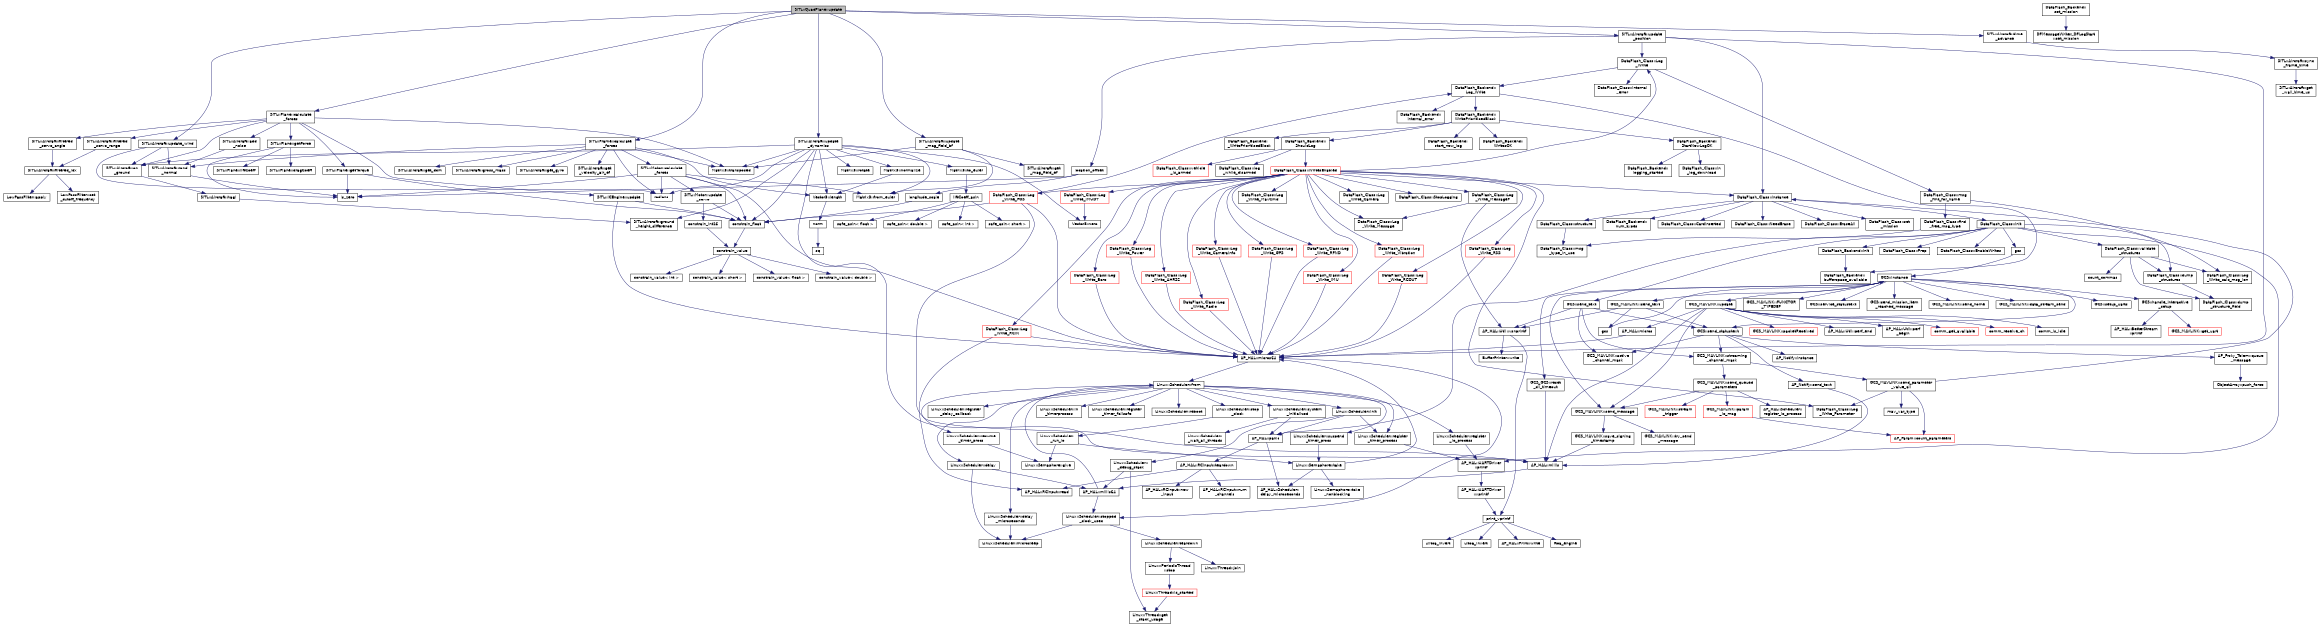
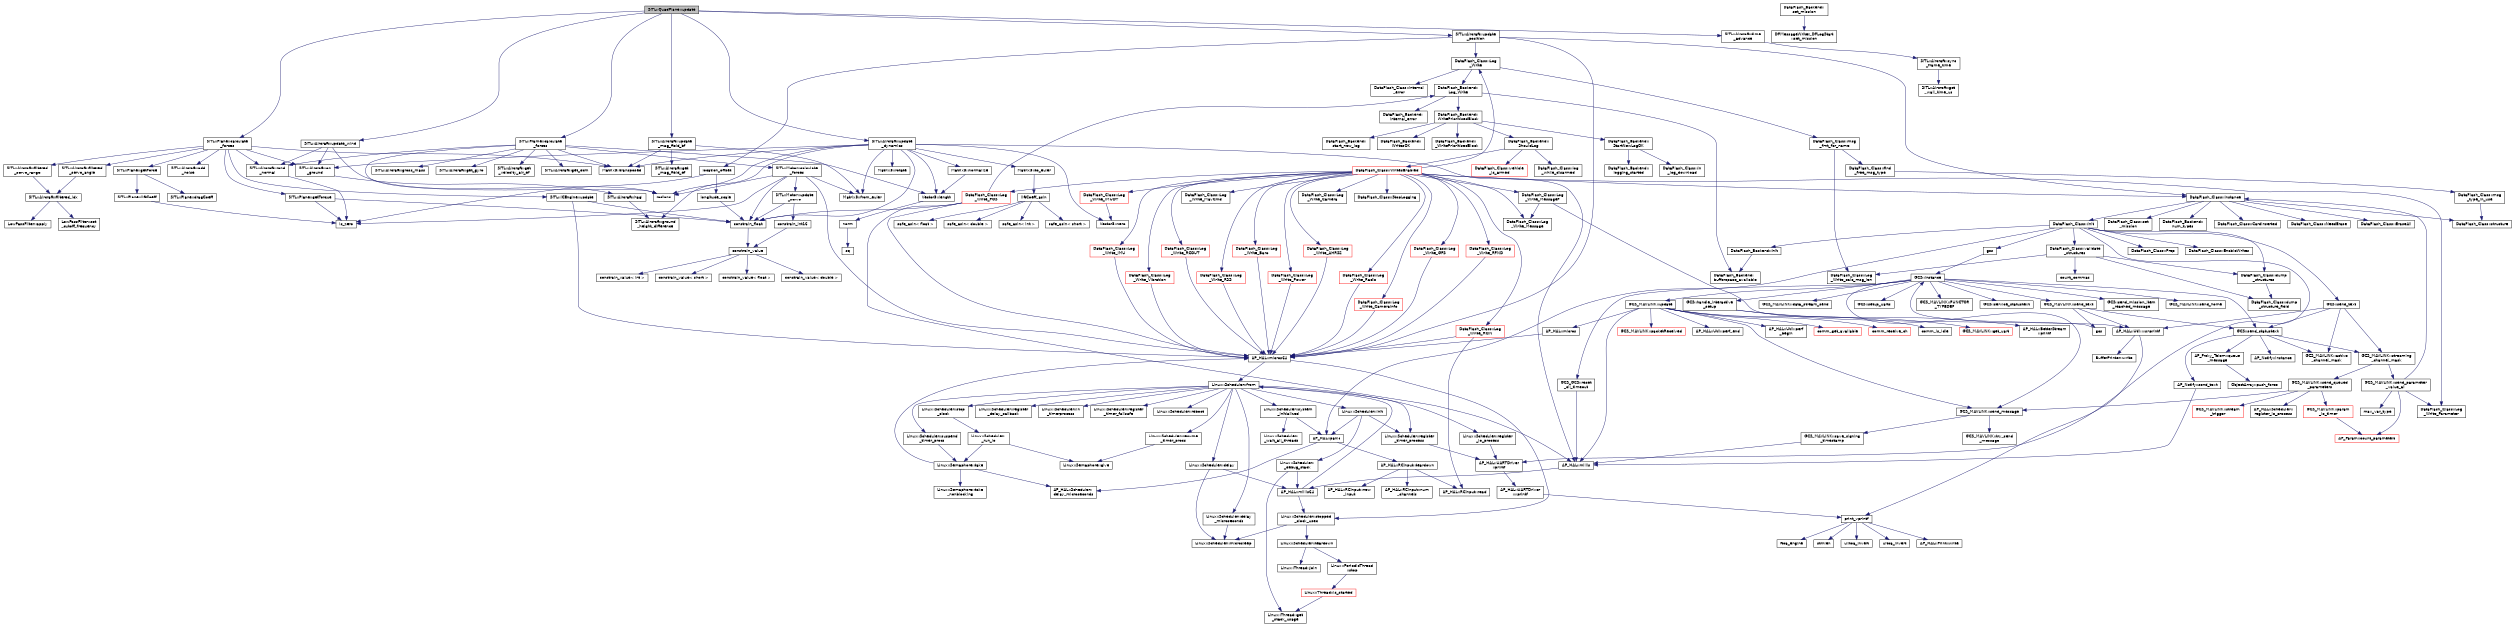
(207, 156) -> (246, 156)
(225, 185) -> (241, 214)
(1565, 235) -> (2481, 210)
(1728, 412) -> (2328, 412)
none -> (1824, 544)
